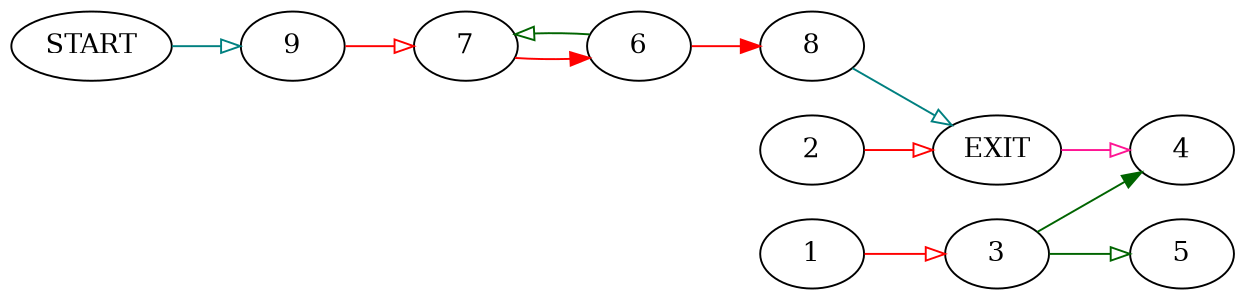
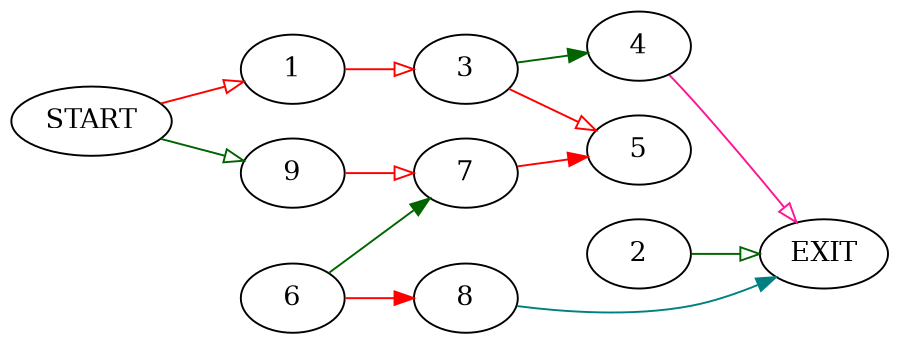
(562, 33) -> (371, 242)
(197, 46) -> (193, 147)
(543, 59) -> (543, 163)
(894, 92) -> (639, 312)
none -> (193, 95)
(889, 150) -> (716, 254)
(1086, 150) -> (728, 140)
(1080, 254) -> (544, 105)
